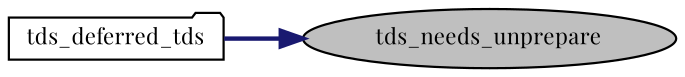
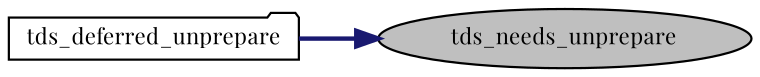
(116, 39) -> (154, 39)
